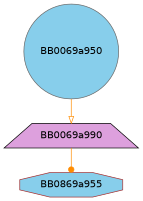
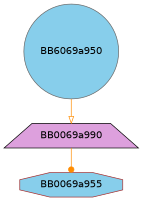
(71, 51) -> (71, 51)
(71, 185) -> (71, 185)
